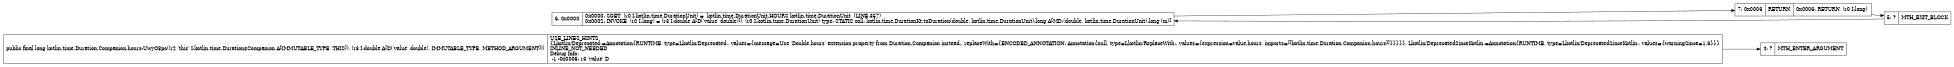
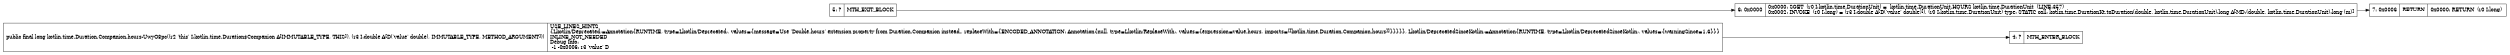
(1832, 10) -> (2467, 10)
(1876, 15) -> none
(1811, 49) -> (2053, 37)
